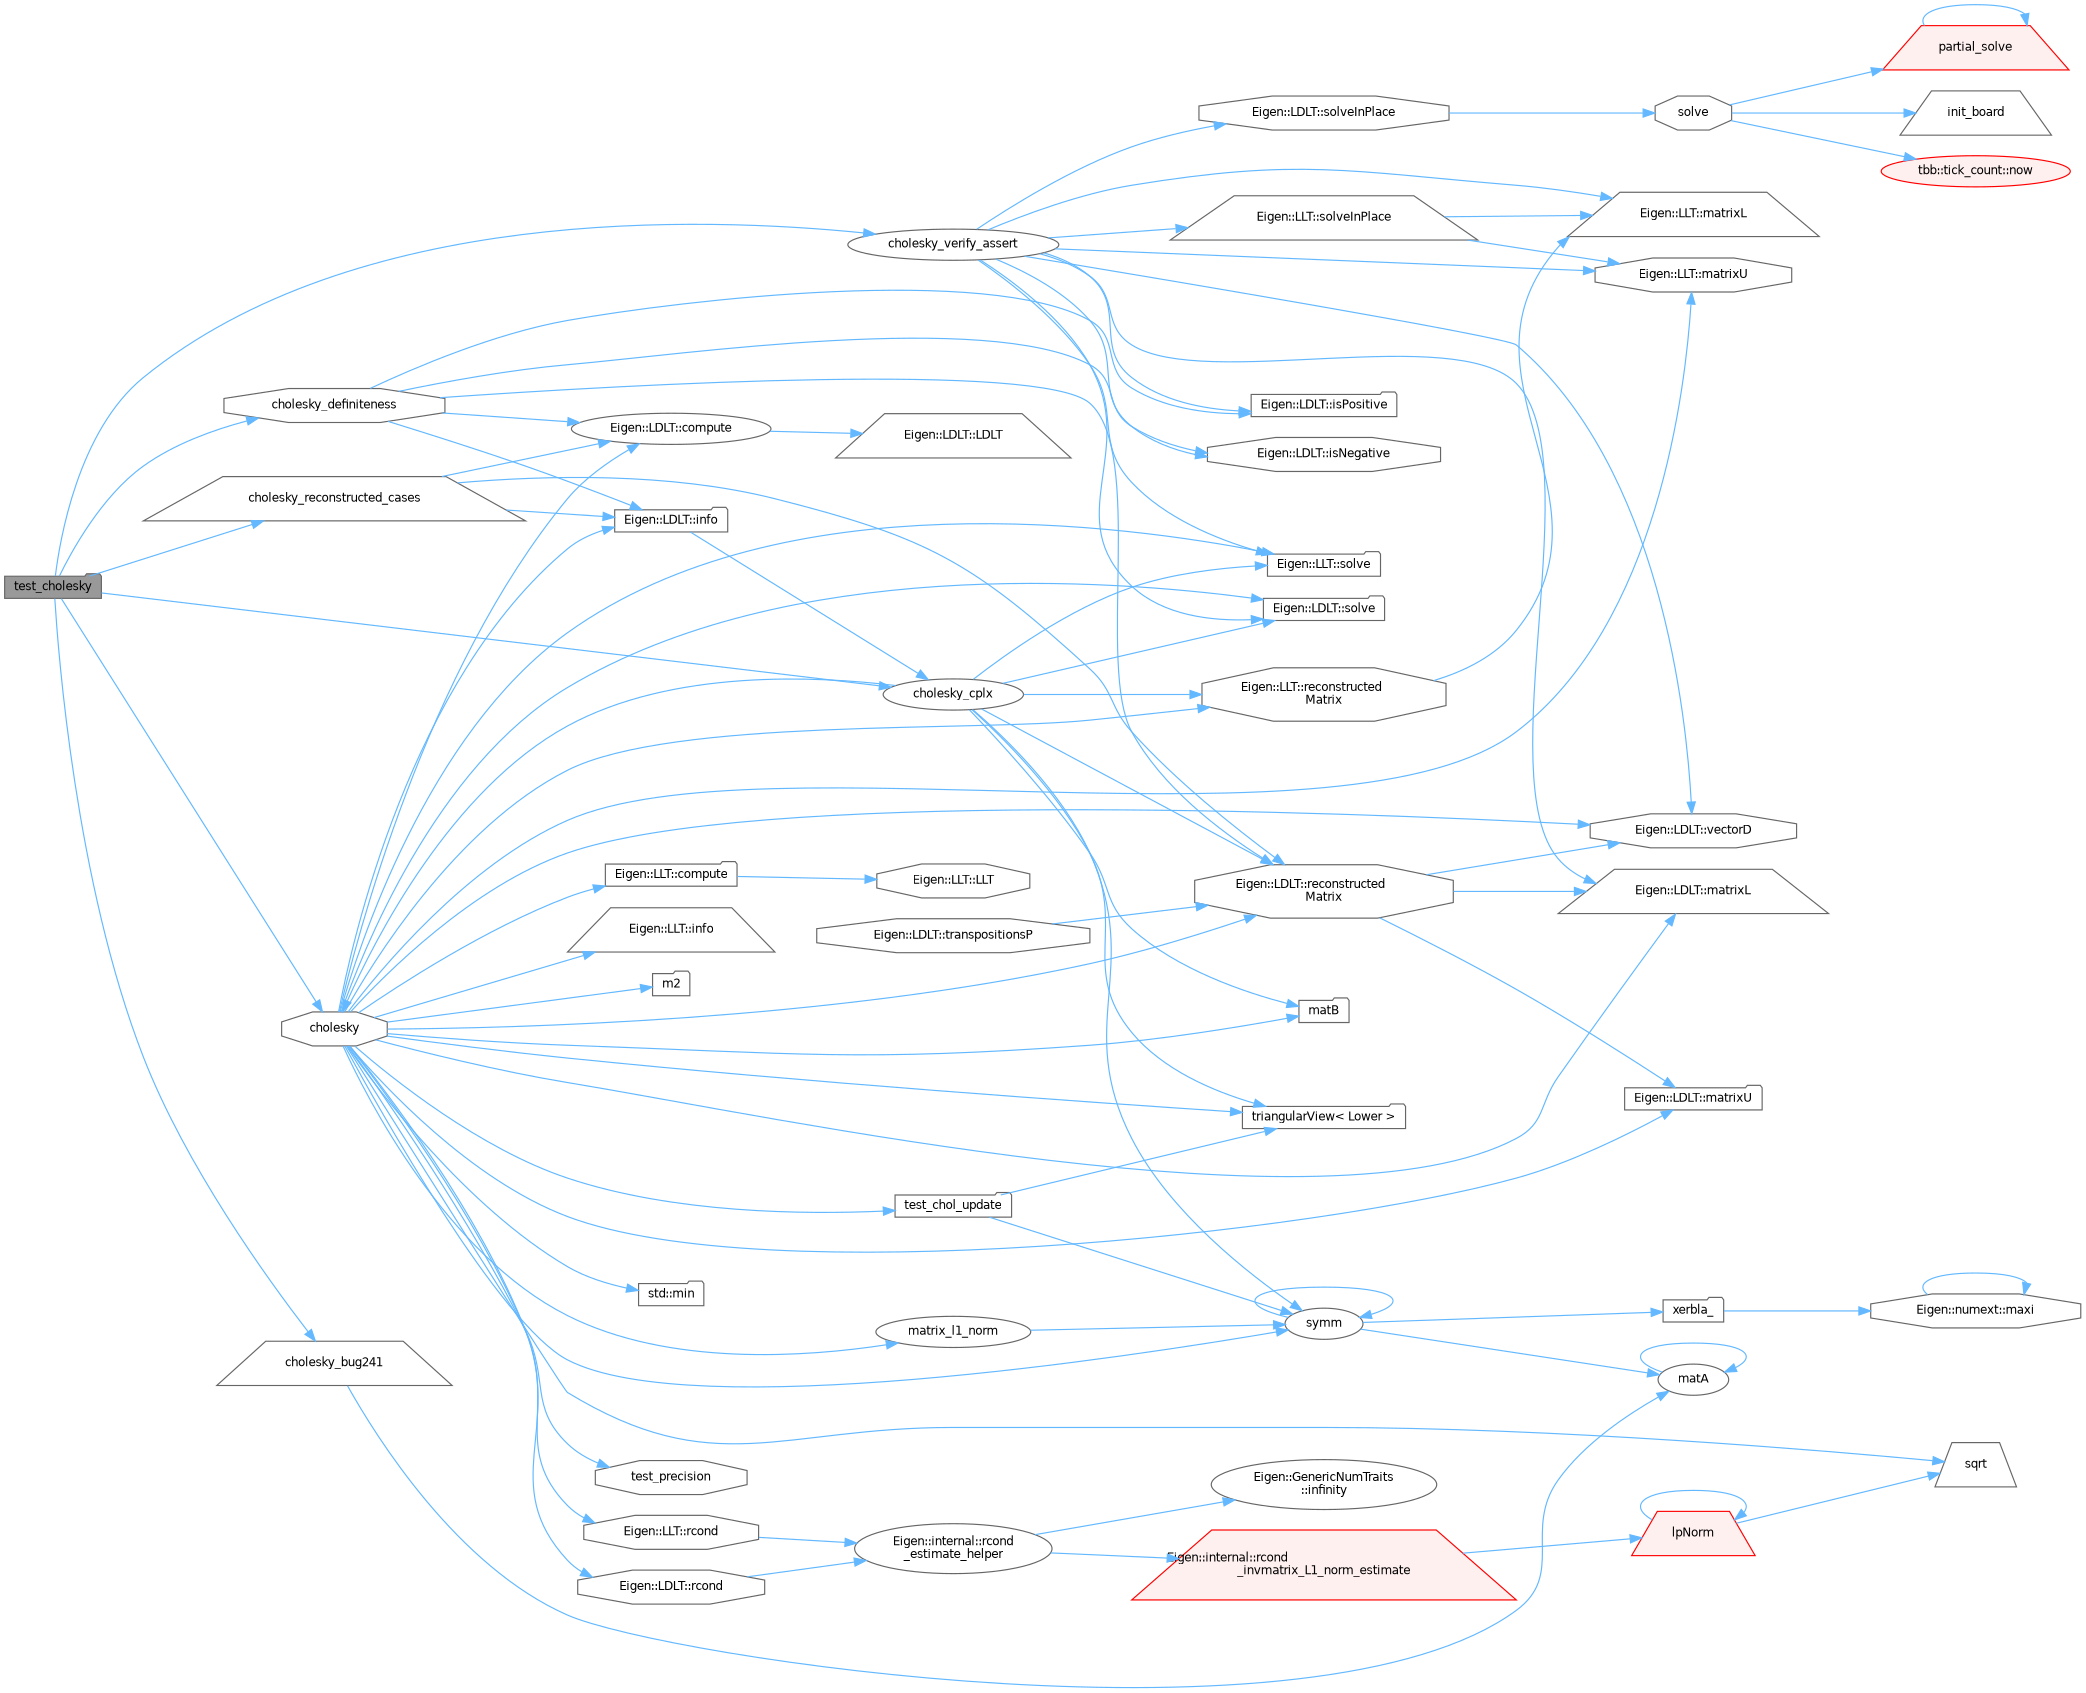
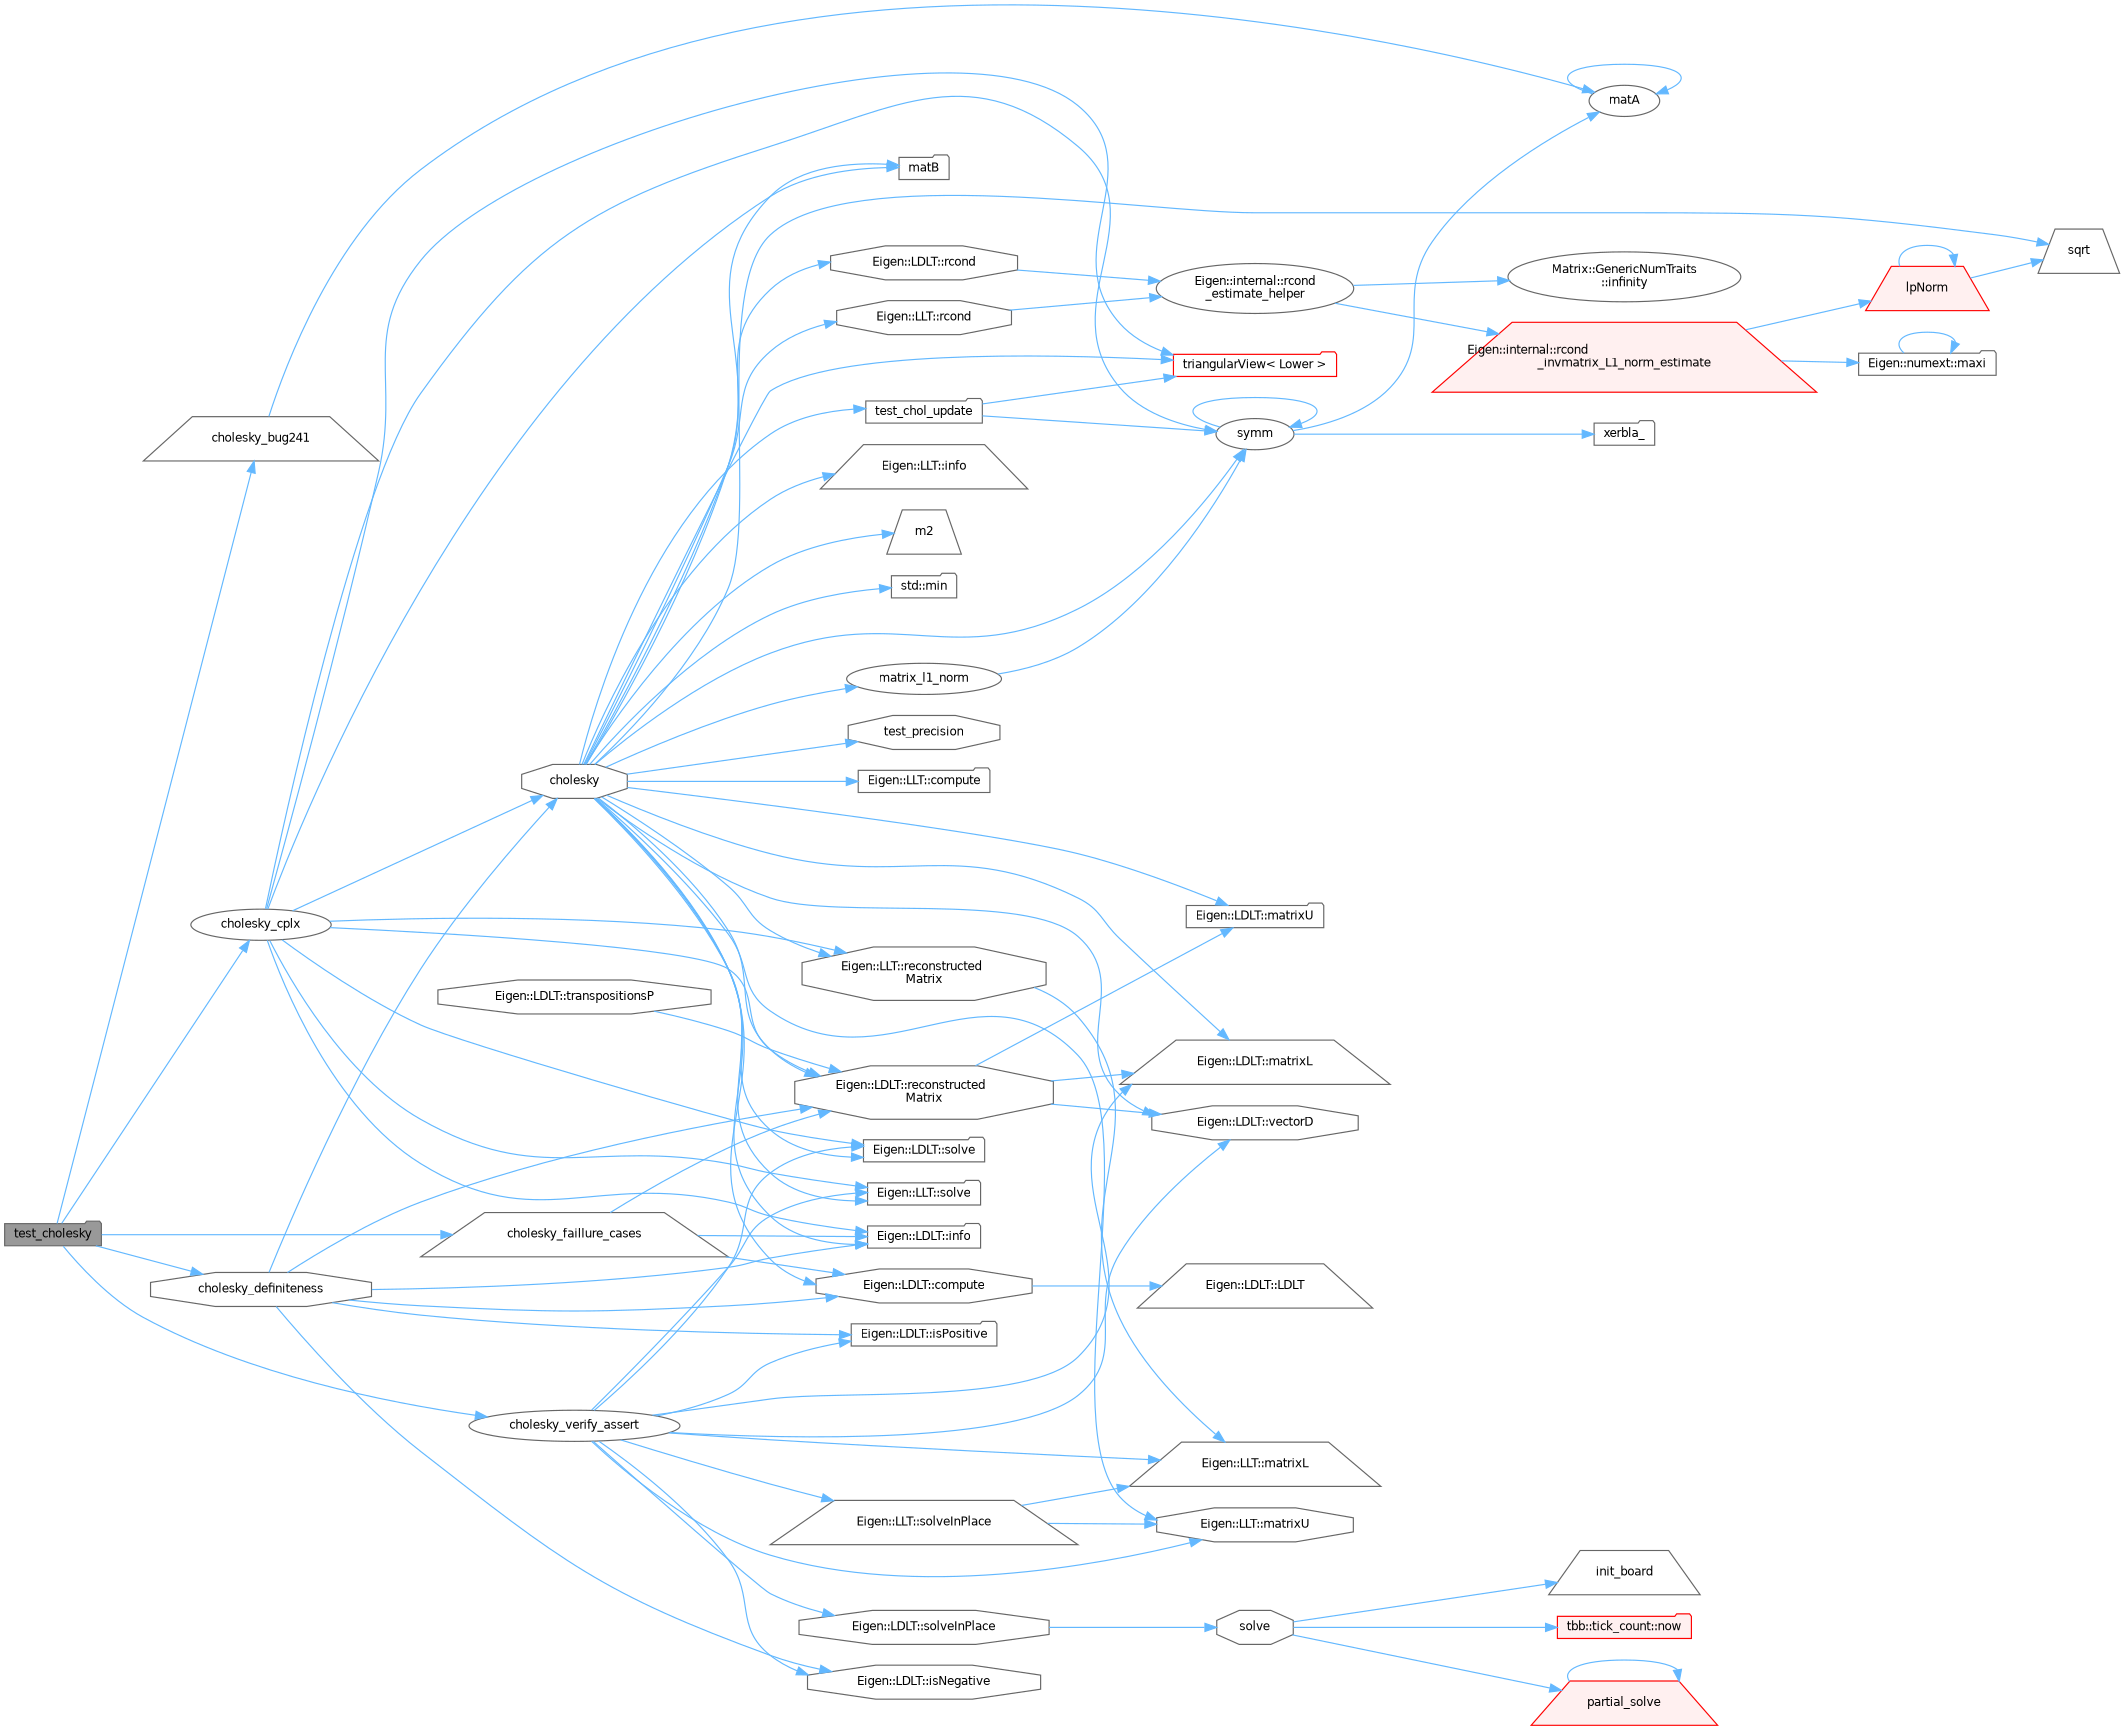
(1976, 171) -> (1624, 1627)
(671, 429) -> (924, 1286)
(334, 499) -> (574, 1235)
(793, 596) -> (499, 1196)
(189, 800) -> (387, 1026)
(953, 881) -> none
(671, 985) -> (924, 532)
(1324, 1117) -> (1255, 365)
(1791, 1311) -> (1814, 362)
(1976, 1311) -> (1927, 364)
(1324, 1485) -> (1624, 277)
